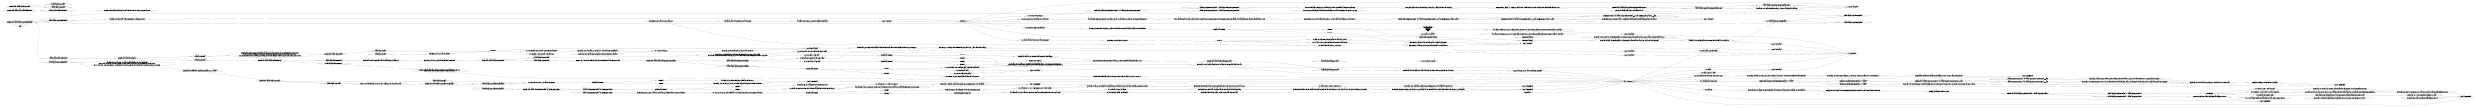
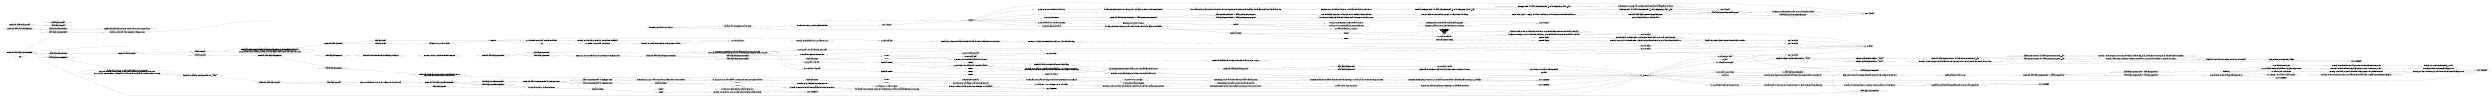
none -> (542, 44)
(493, 51) -> (493, 41)
